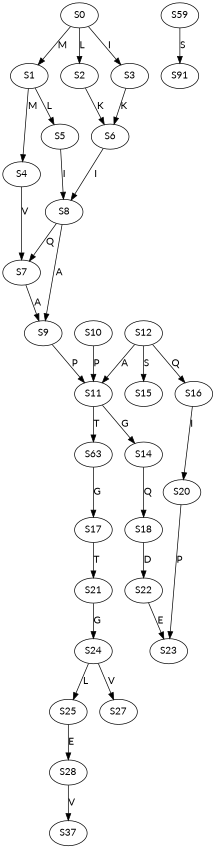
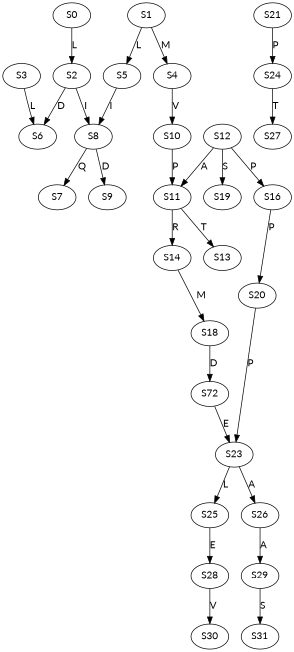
(180, 15) -> (260, 576)
(57, 43) -> none
(102, 43) -> none
(180, 76) -> (260, 637)
(100, 106) -> (61, 106)
(124, 106) -> (33, 106)
(89, 171) -> (81, 103)
(22, 220) -> (172, 103)
(59, 273) -> (106, 167)
(31, 300) -> none
(66, 361) -> none
(176, 364) -> (253, 167)
(144, 394) -> (222, 197)
(125, 424) -> (176, 228)
(192, 424) -> (272, 228)
(93, 455) -> (222, 258)
(148, 492) -> (201, 296)
none -> (260, 515)
(93, 530) -> none
(144, 591) -> (210, 394)
(97, 621) -> (276, 46)
(82, 678) -> (223, 482)
(112, 682) -> (276, 106)
(68, 833) -> (210, 637)
